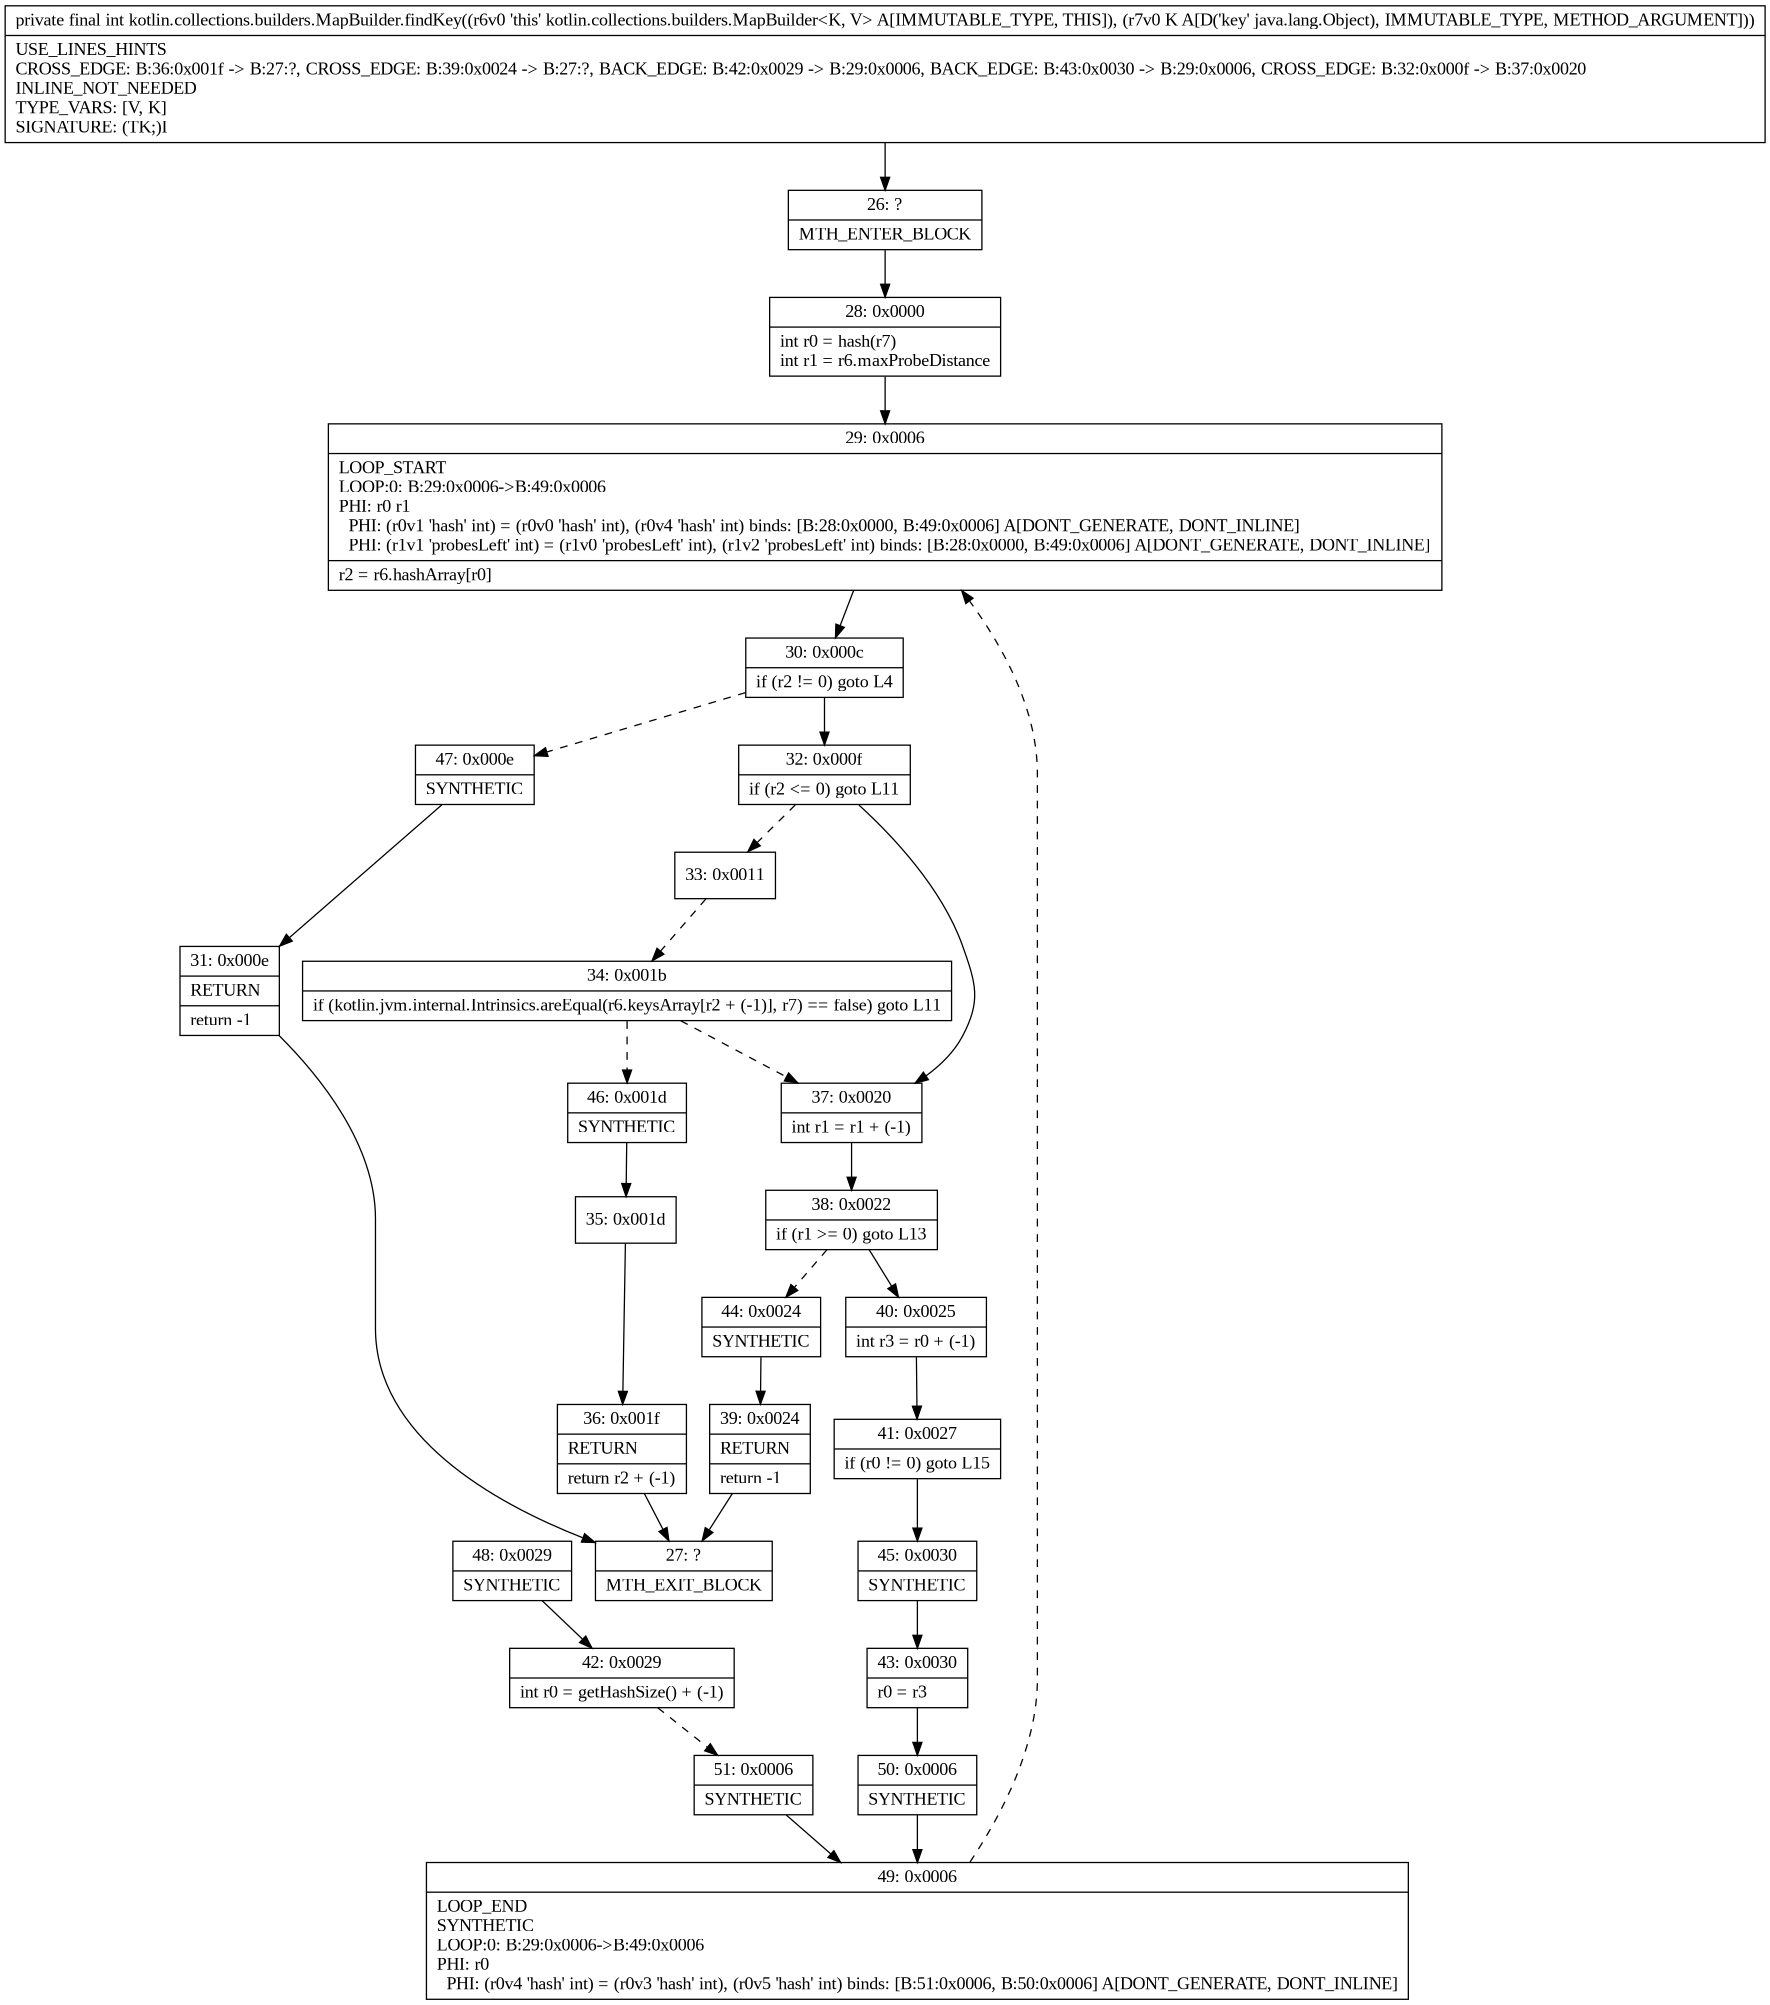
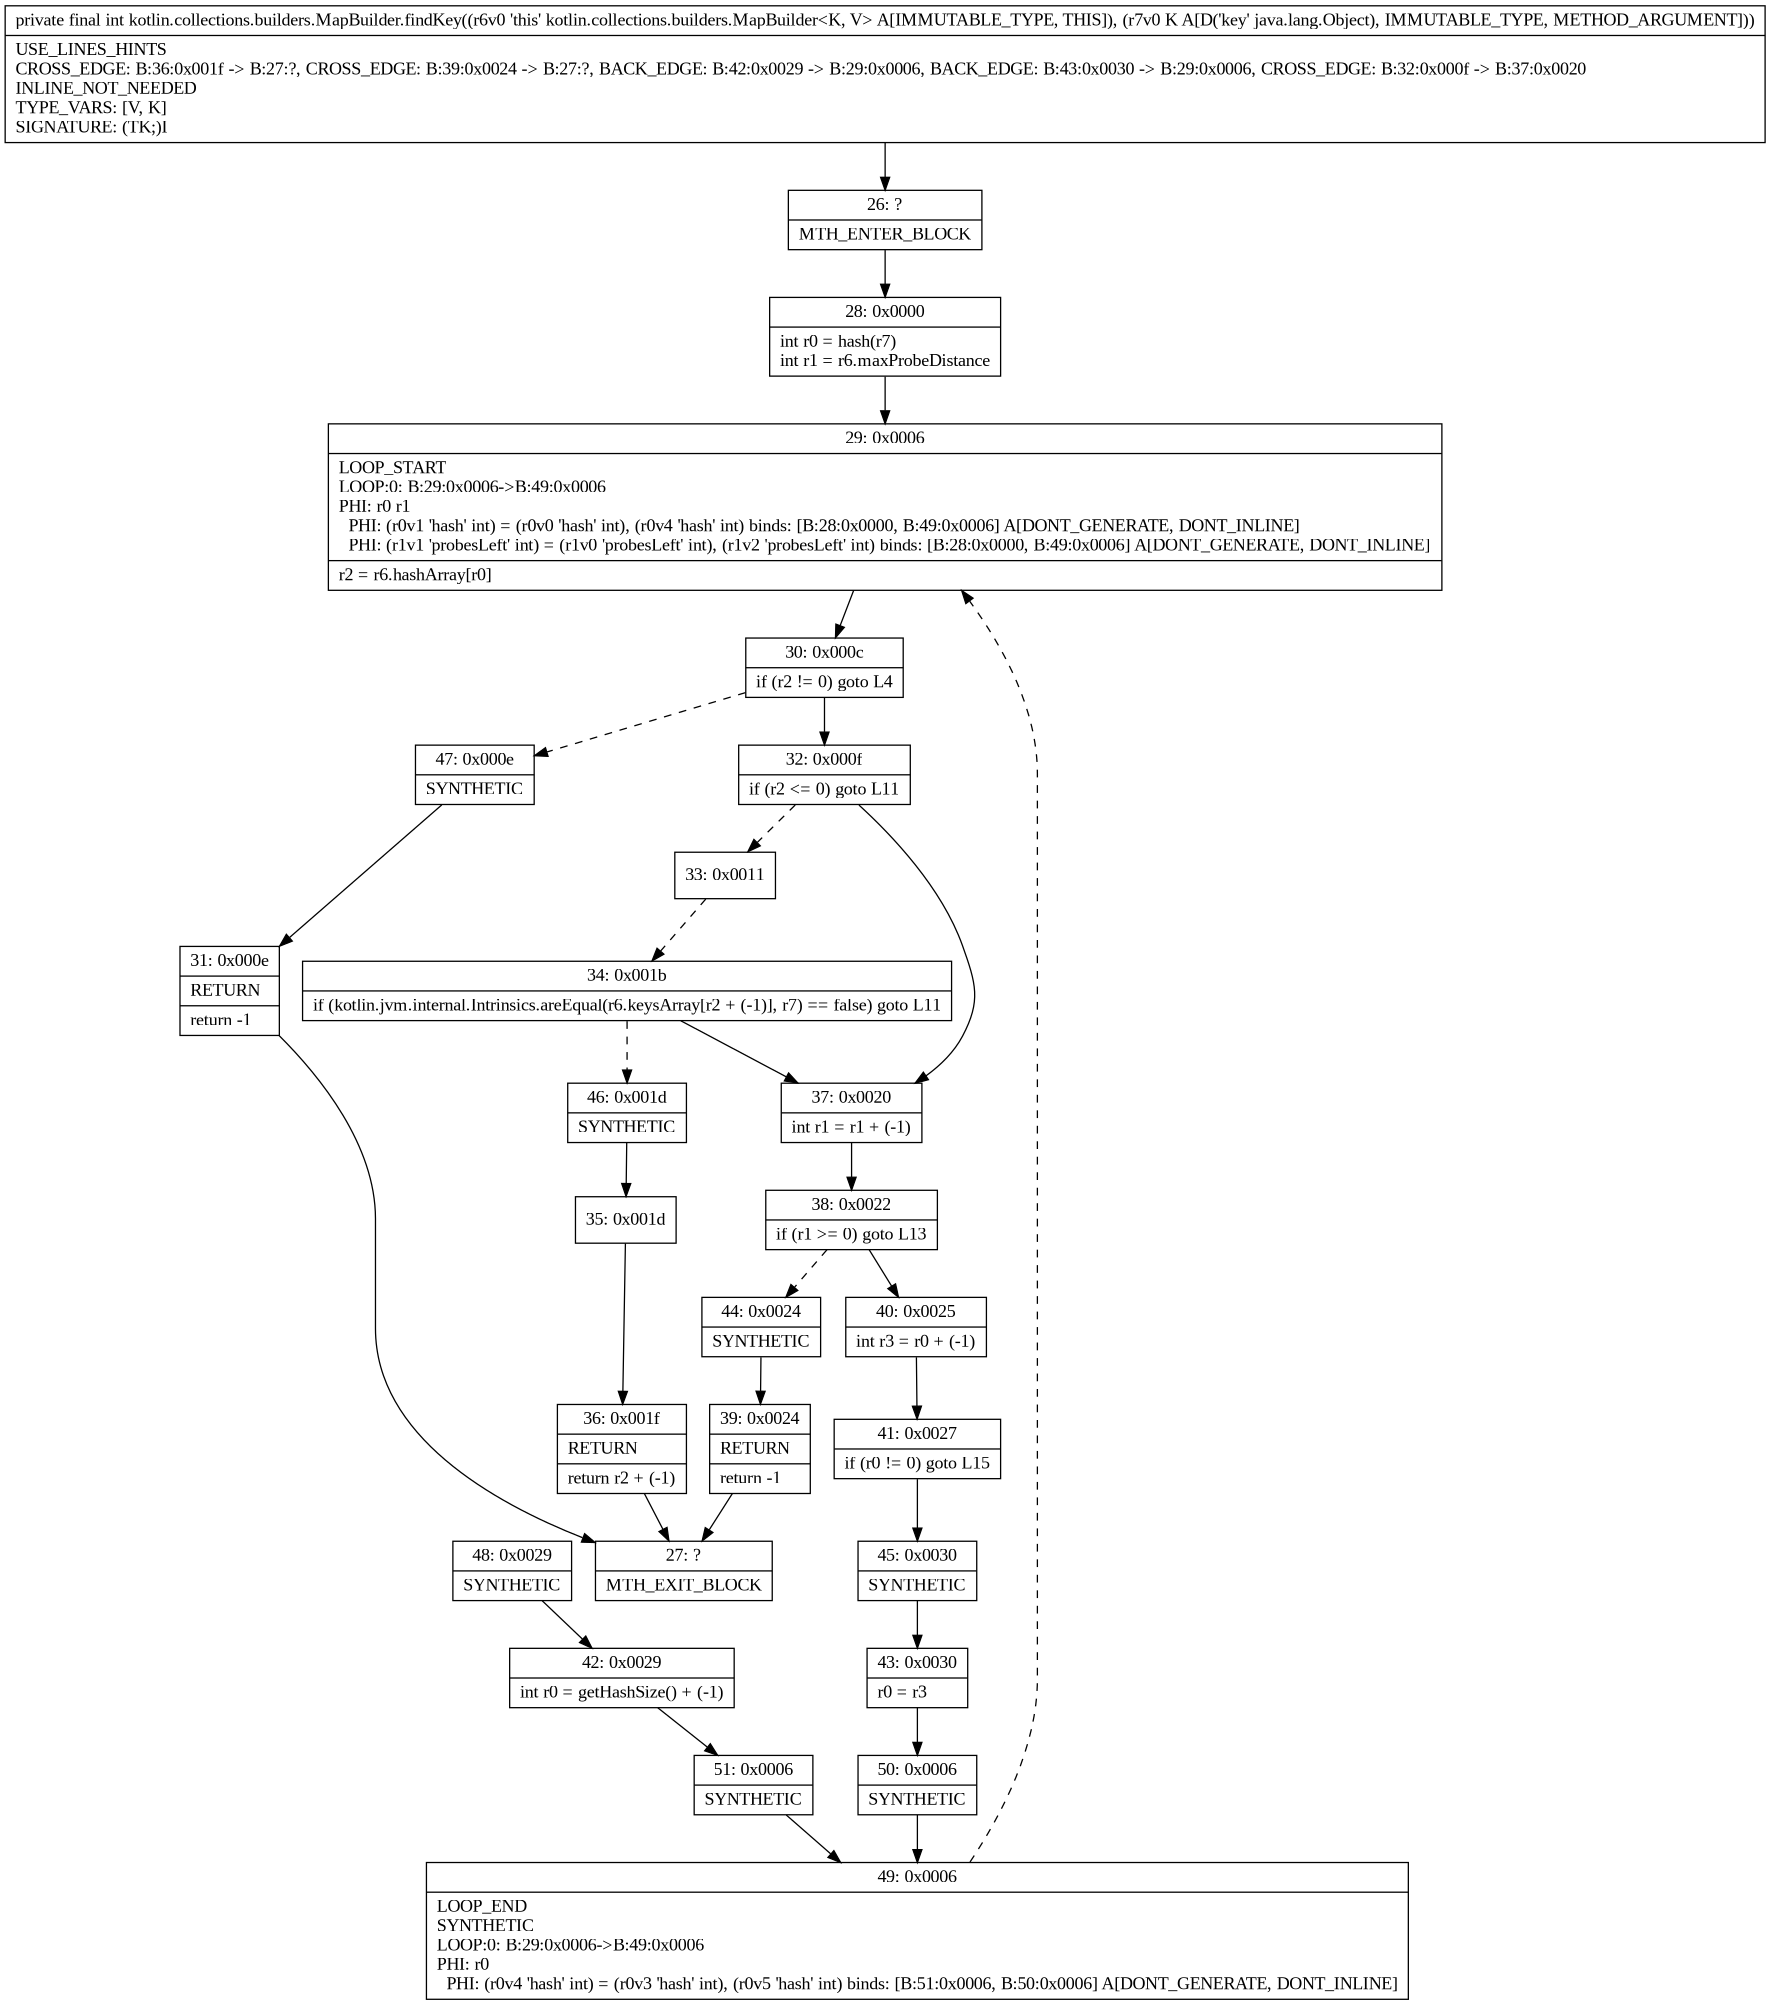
(734, 1049) -> (734, 1049)
(683, 1727) -> (683, 1727)
